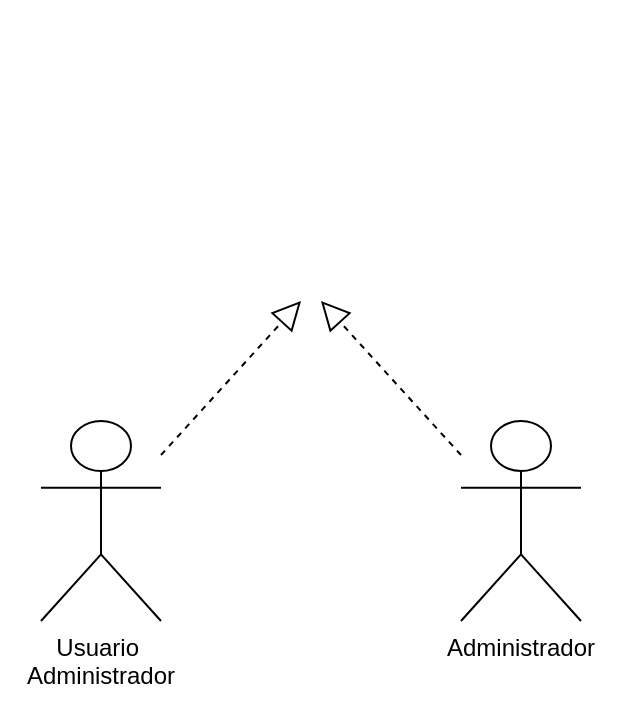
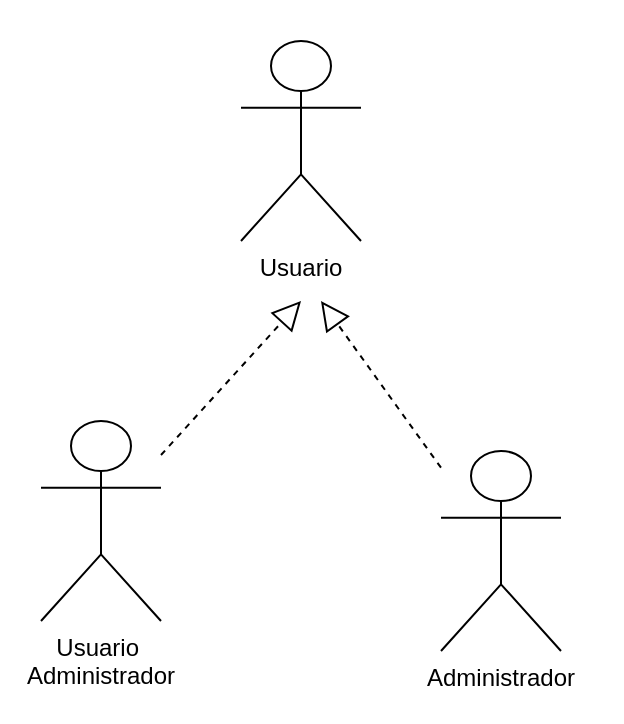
none -> (301, 141)
(521, 521) -> (501, 551)
